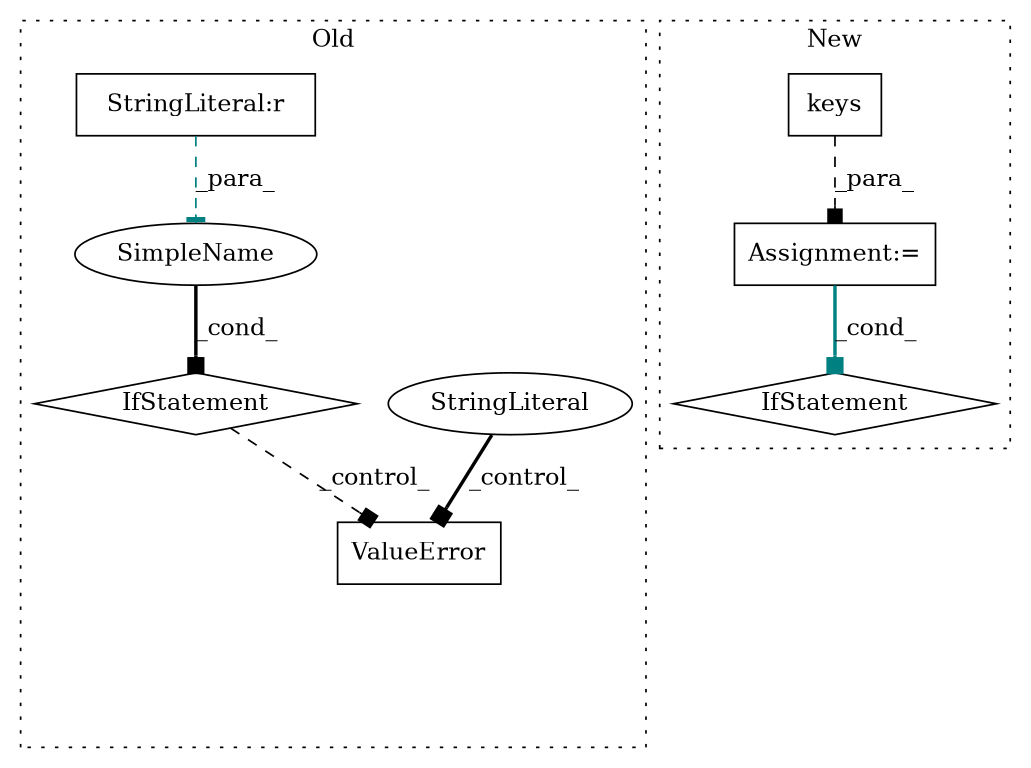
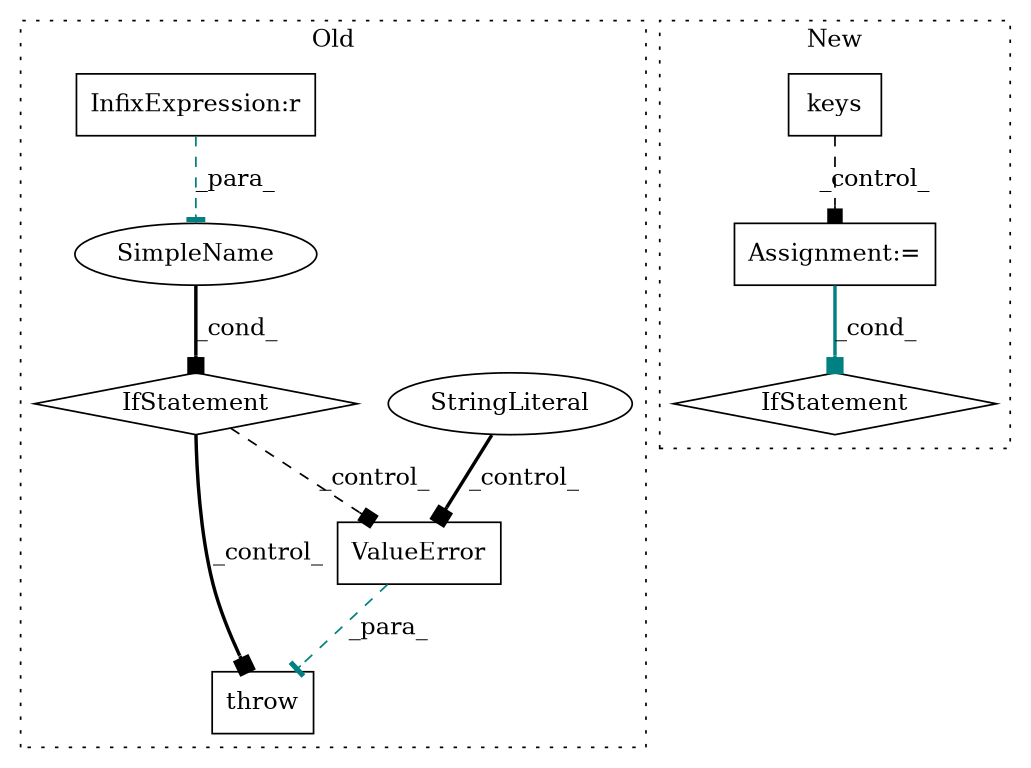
(196, 105) -> (196, 105)
(874, 180) -> (874, 180)
none -> (263, 703)
